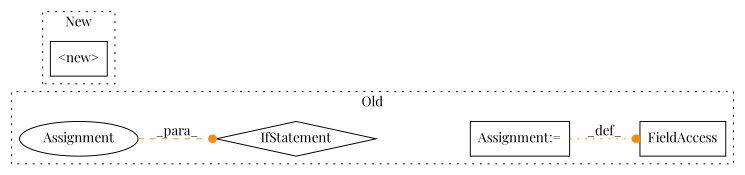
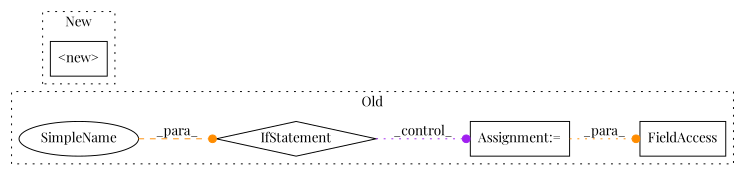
(605, 132) -> (605, 132)
(79, 139) -> (79, 139)
none -> (419, 139)
